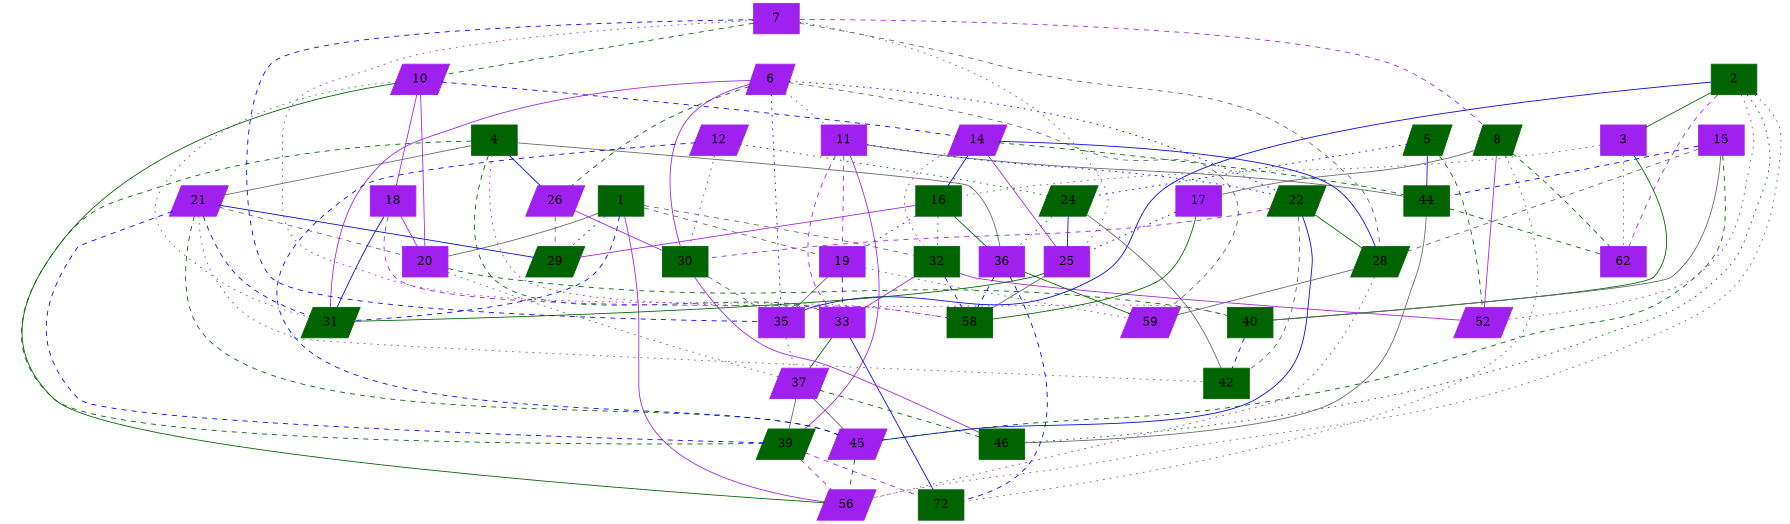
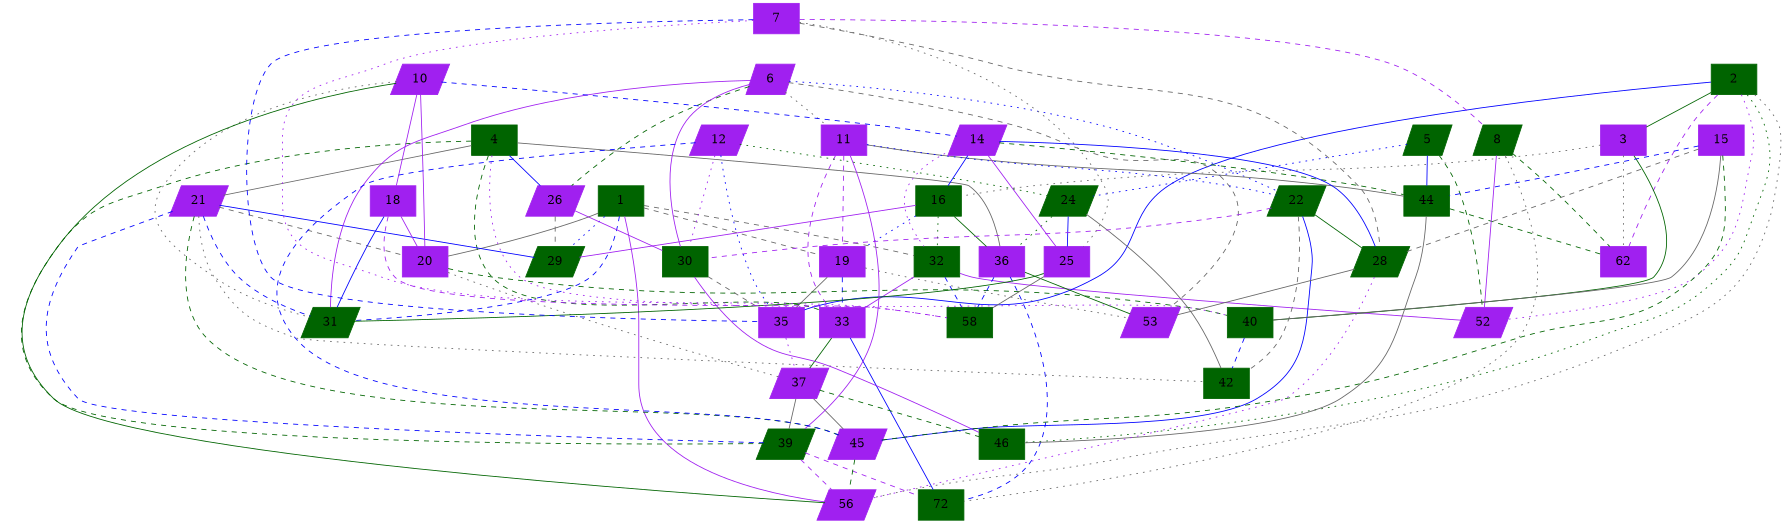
(599, 49) -> none
(776, 201) -> (735, 226)
(1199, 201) -> none
(1151, 323) -> (1151, 323)
